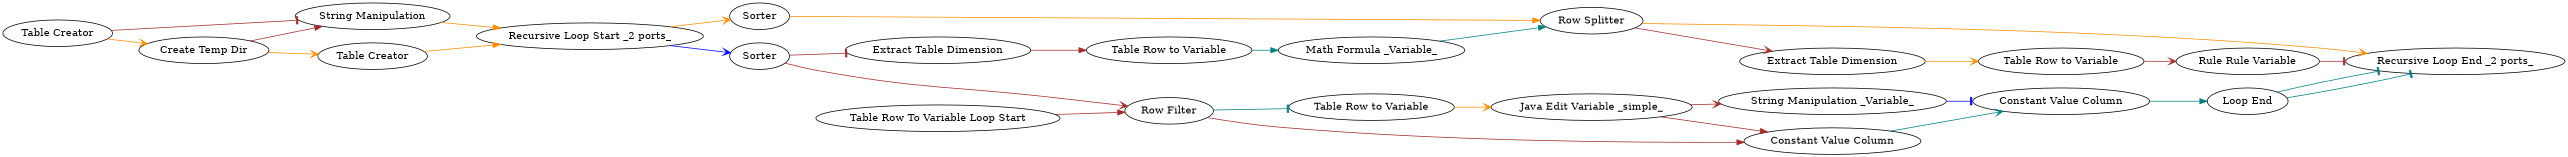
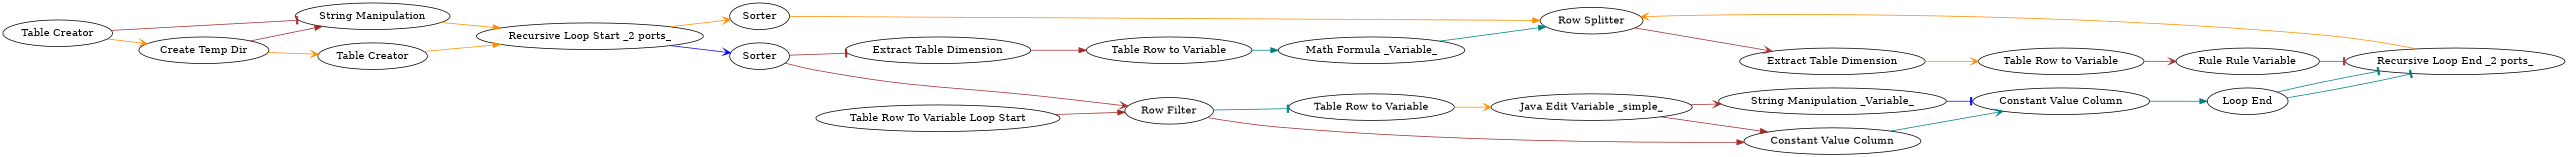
(2001, 30) -> (2033, 18)
